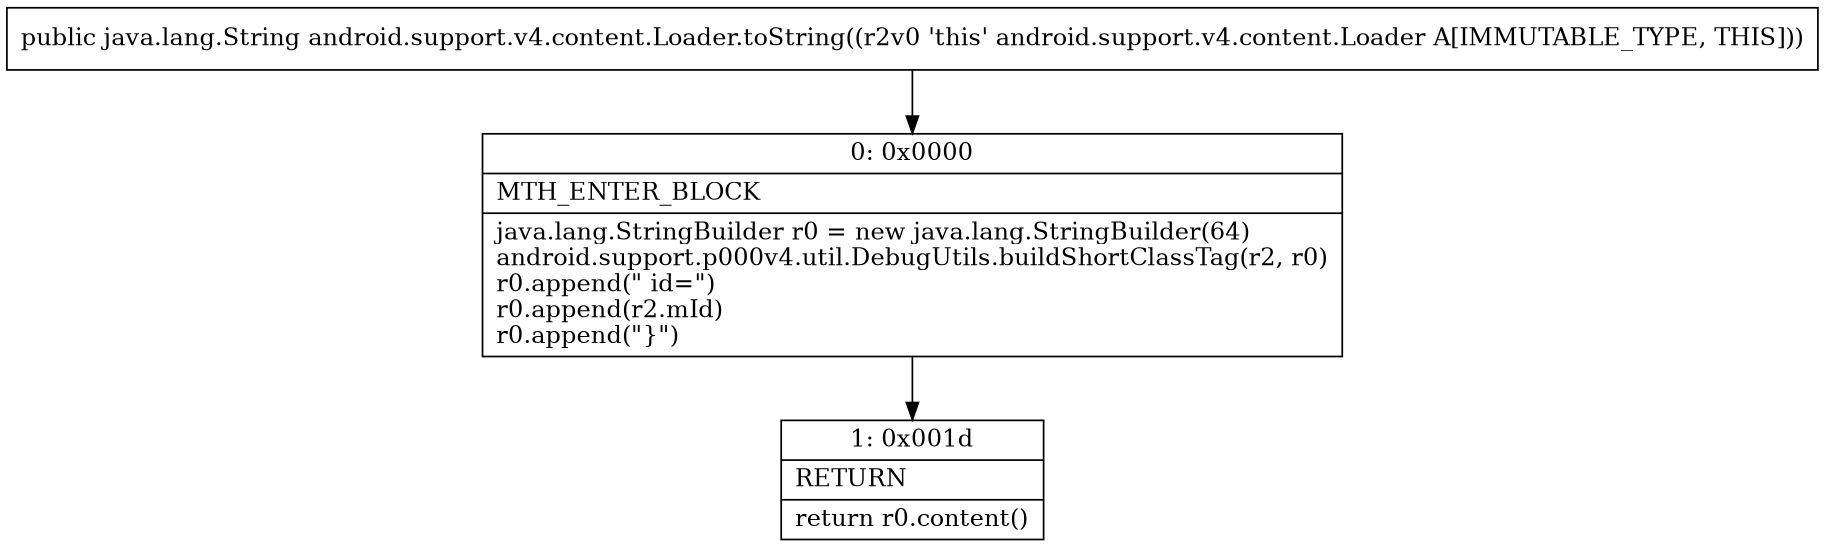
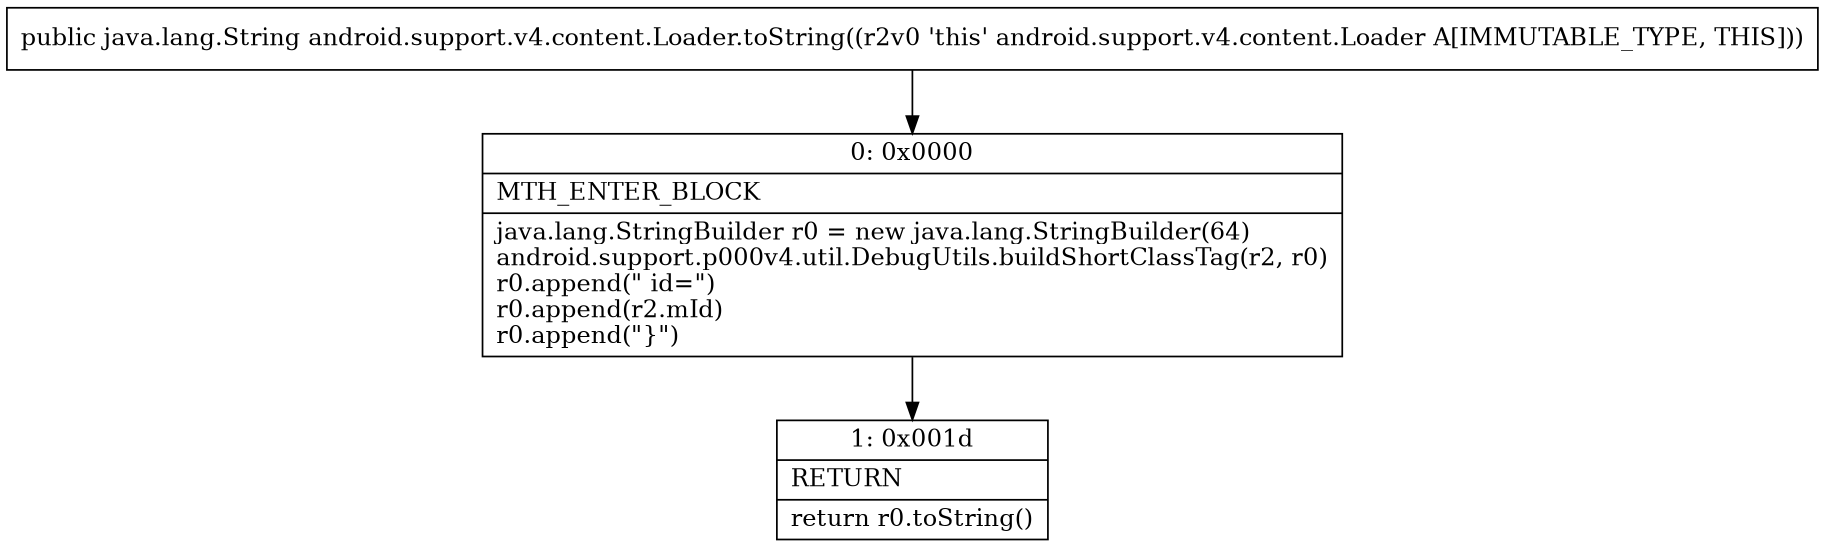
(912, 519) -> (912, 519)
